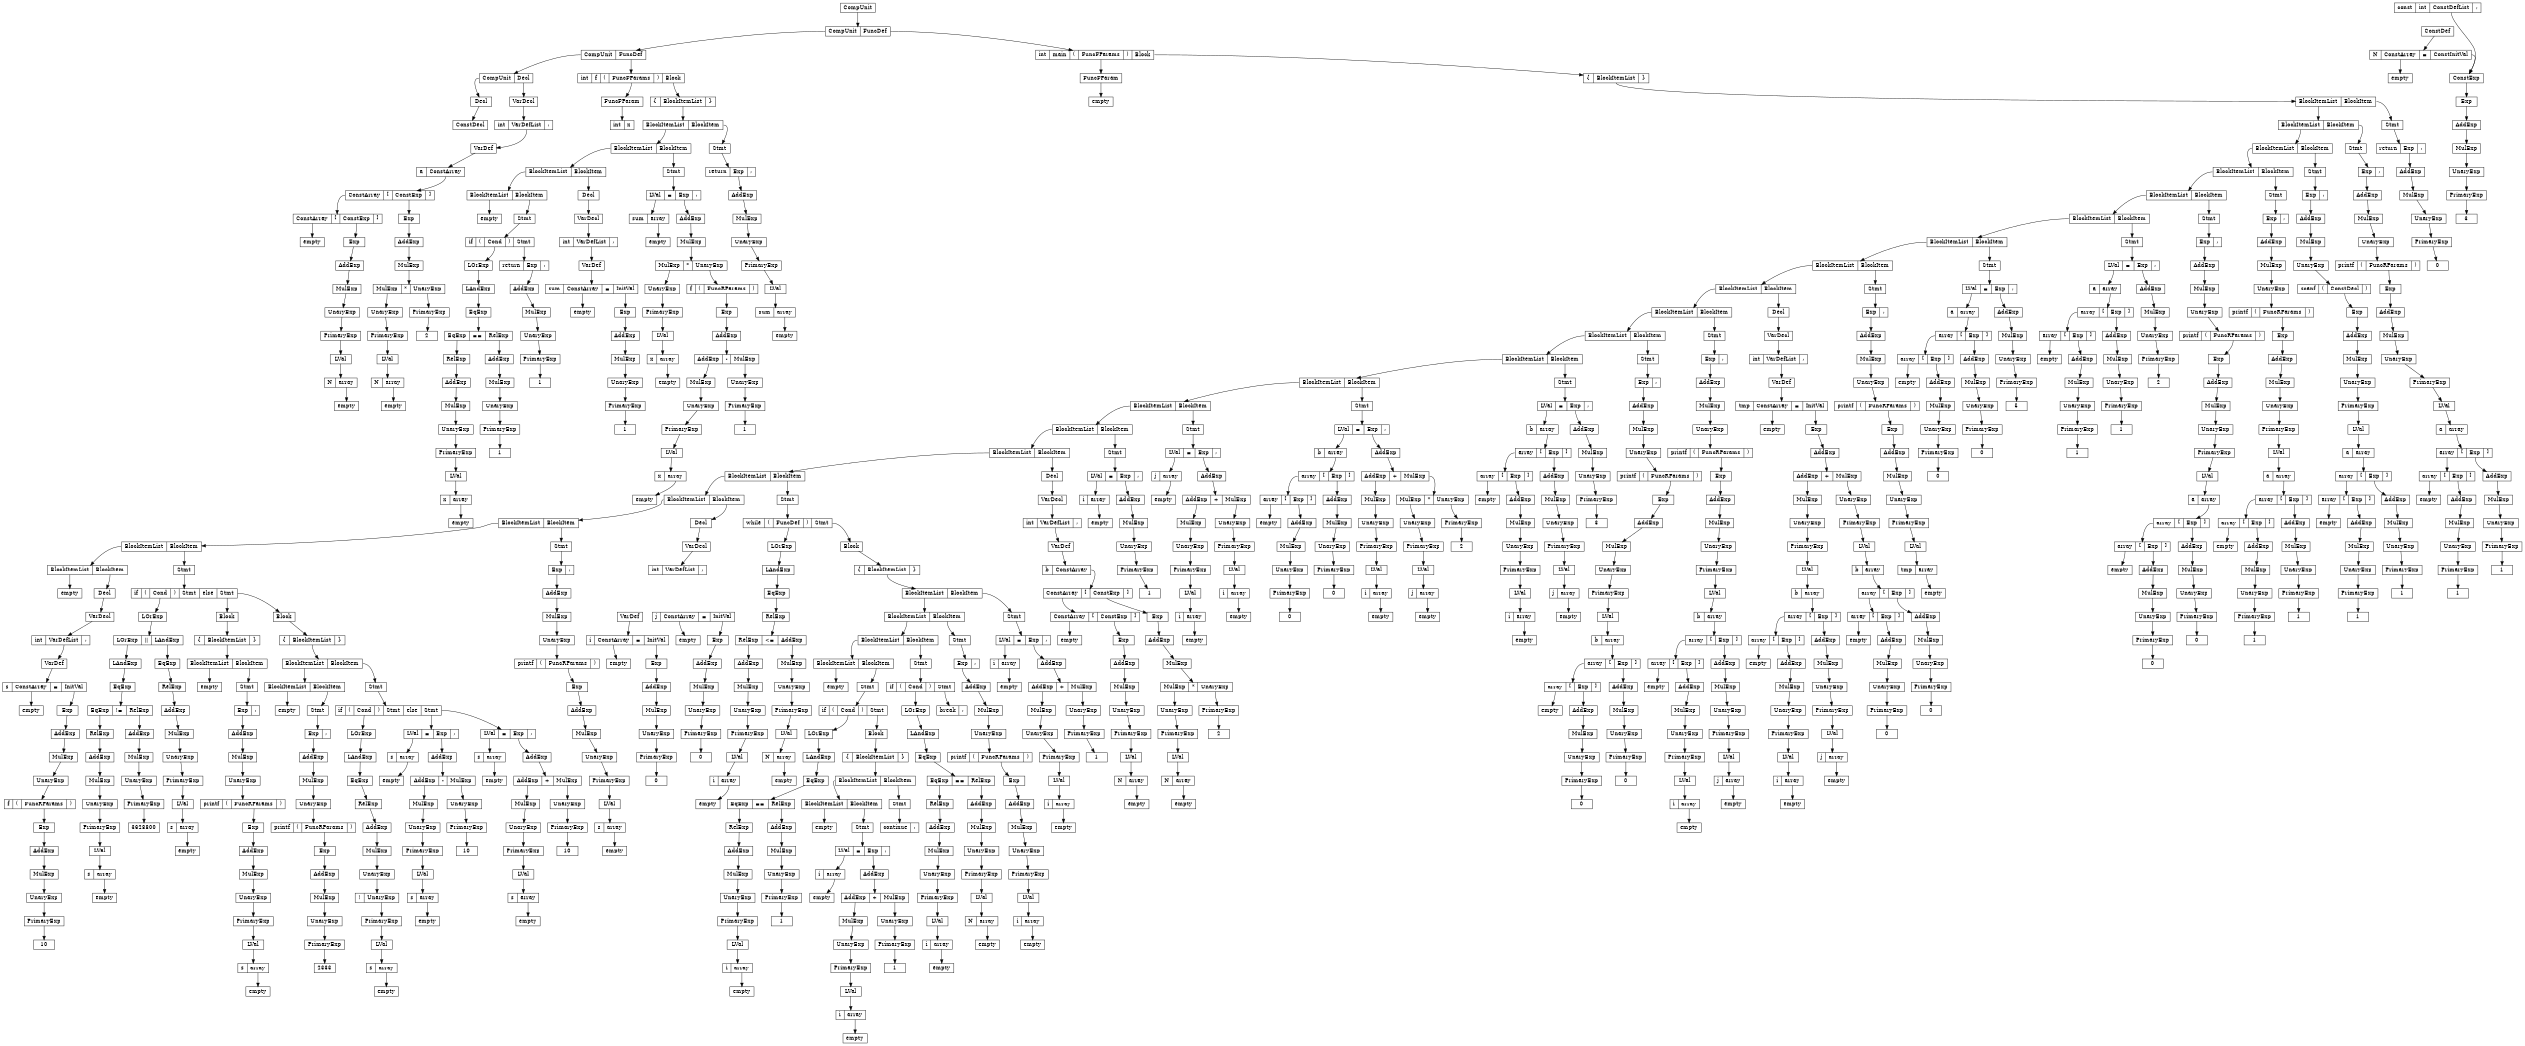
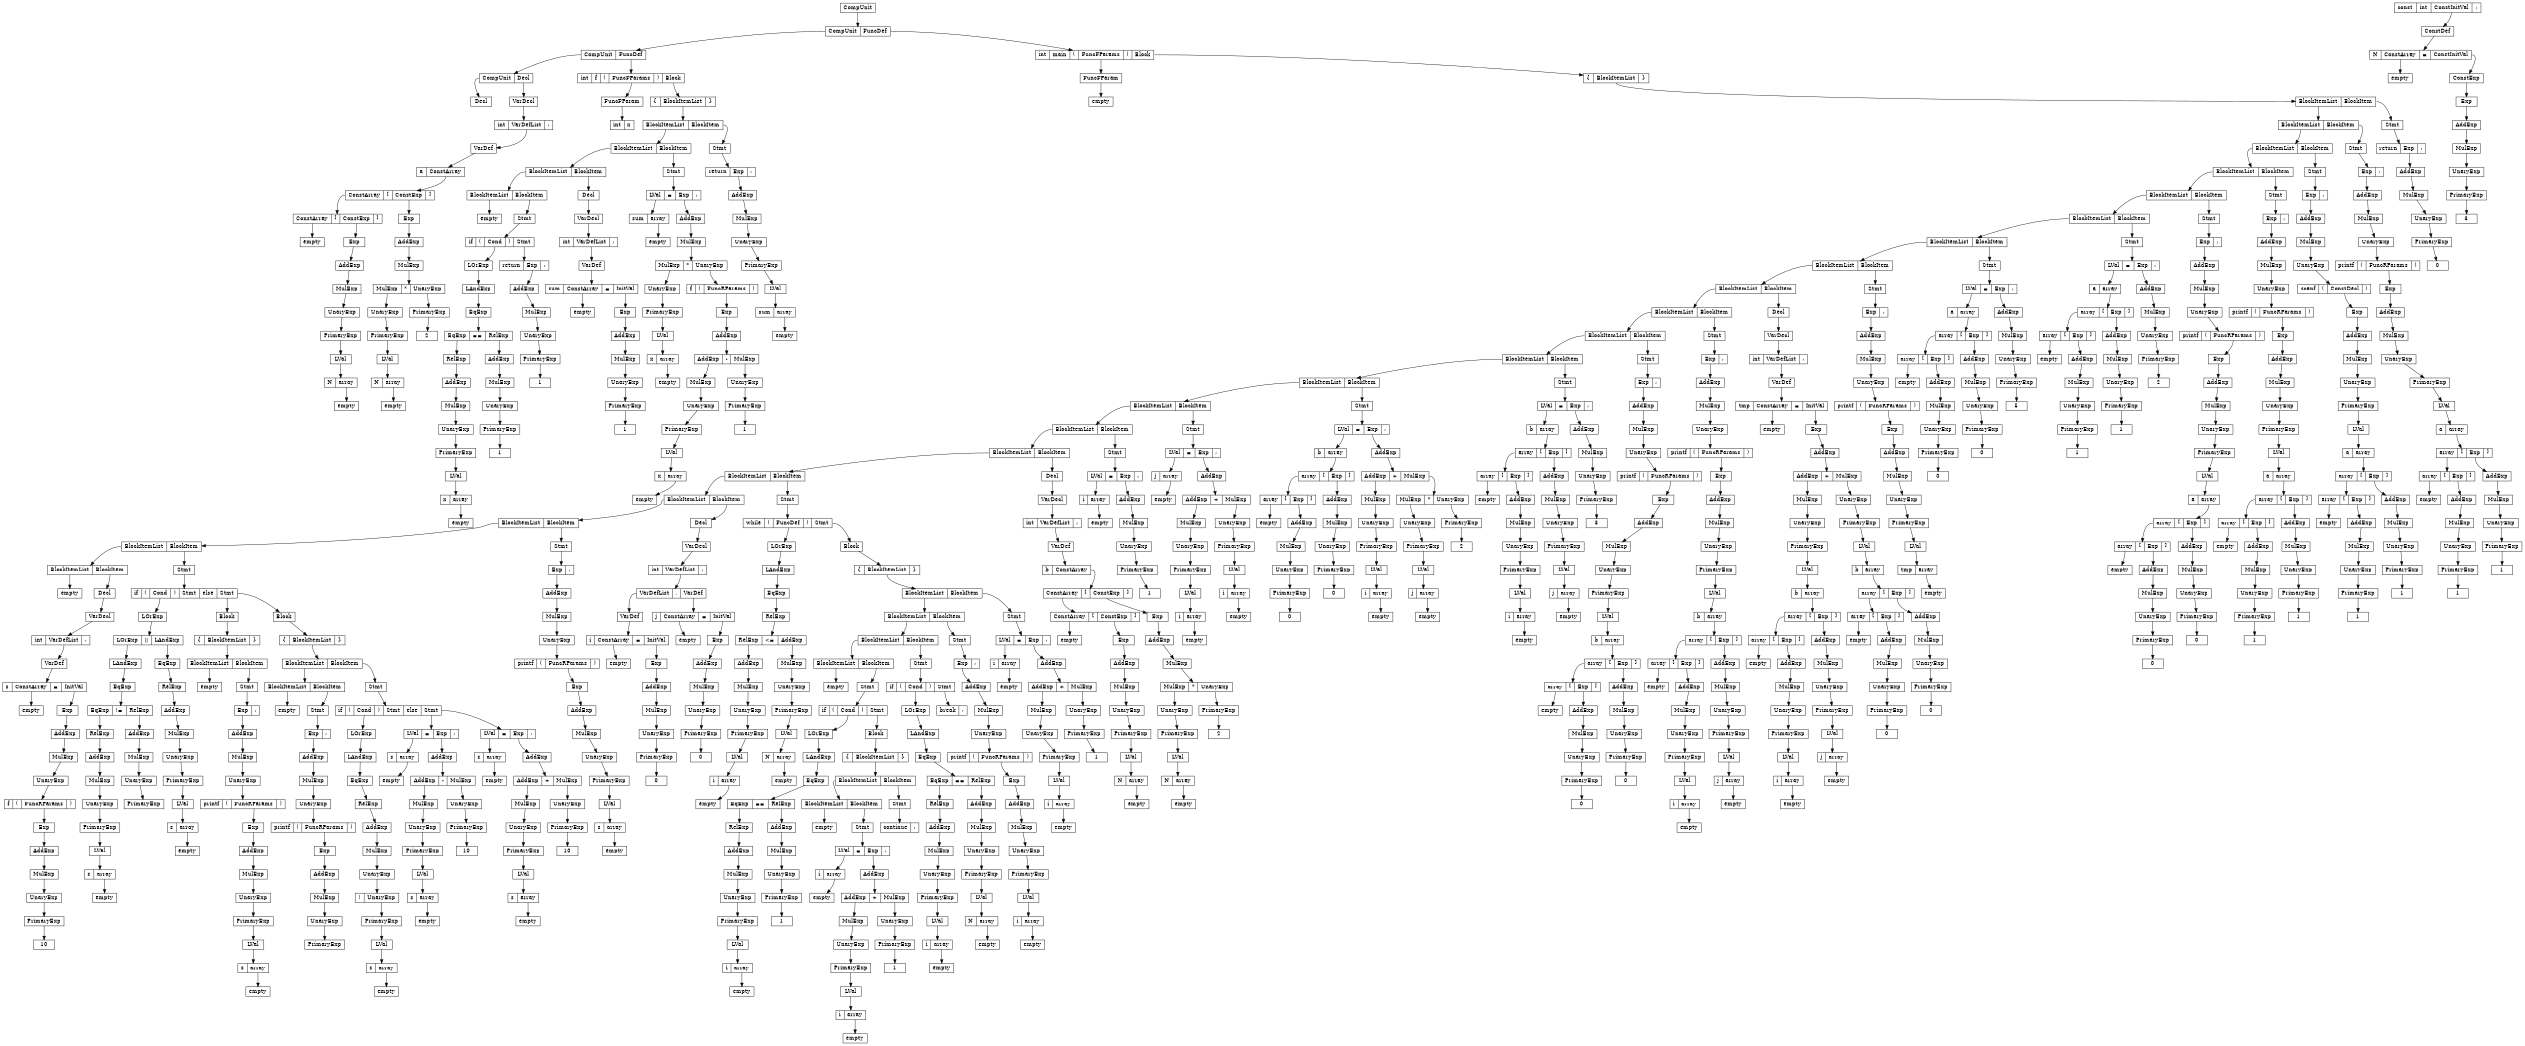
(2451, 8) -> (2452, 8)
(2469, 40) -> (2450, 19)
(470, 125) -> none
none -> (671, 593)
(144, 828) -> none
(325, 968) -> none
